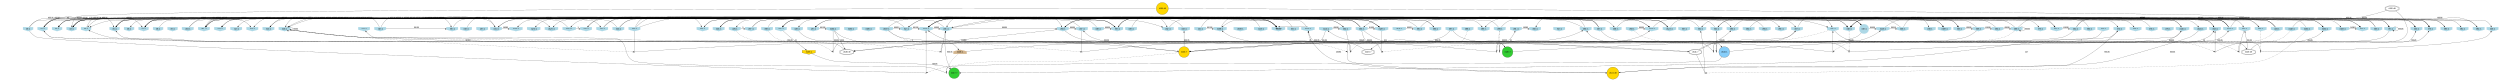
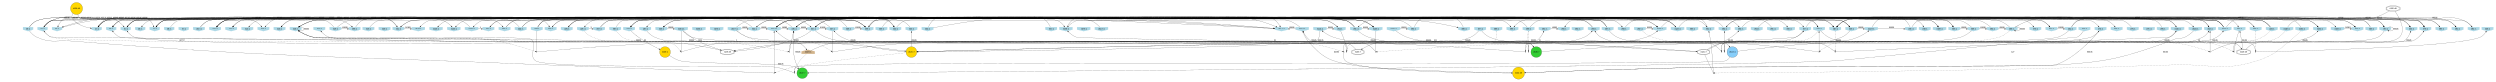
(1539, 18) -> (1472, 18)
(1864, 29) -> (1851, 29)
(1542, 41) -> (1562, 42)
(809, 52) -> (665, 52)
